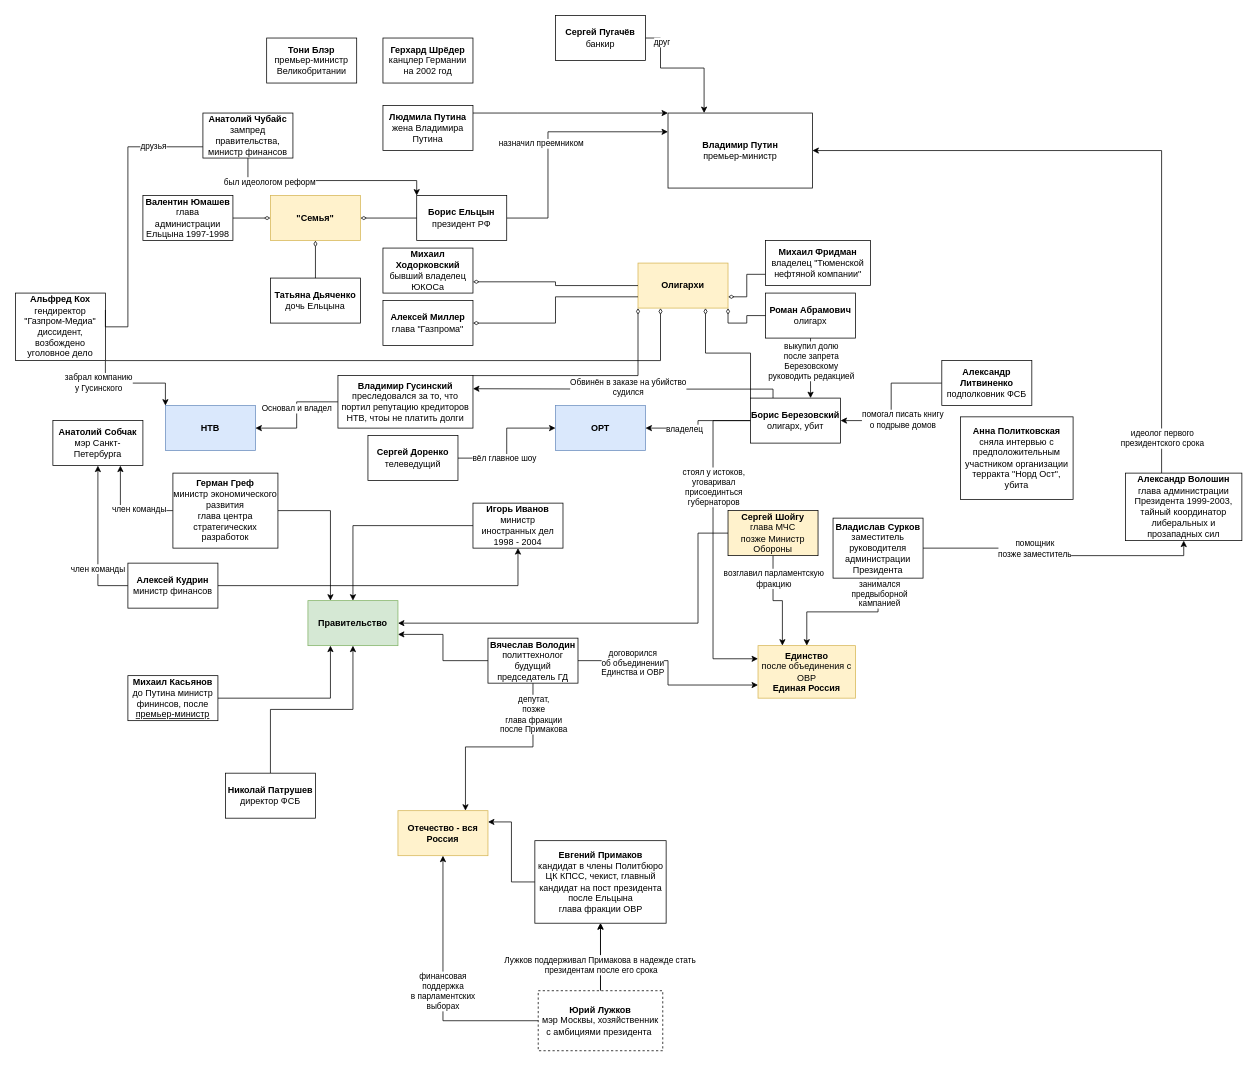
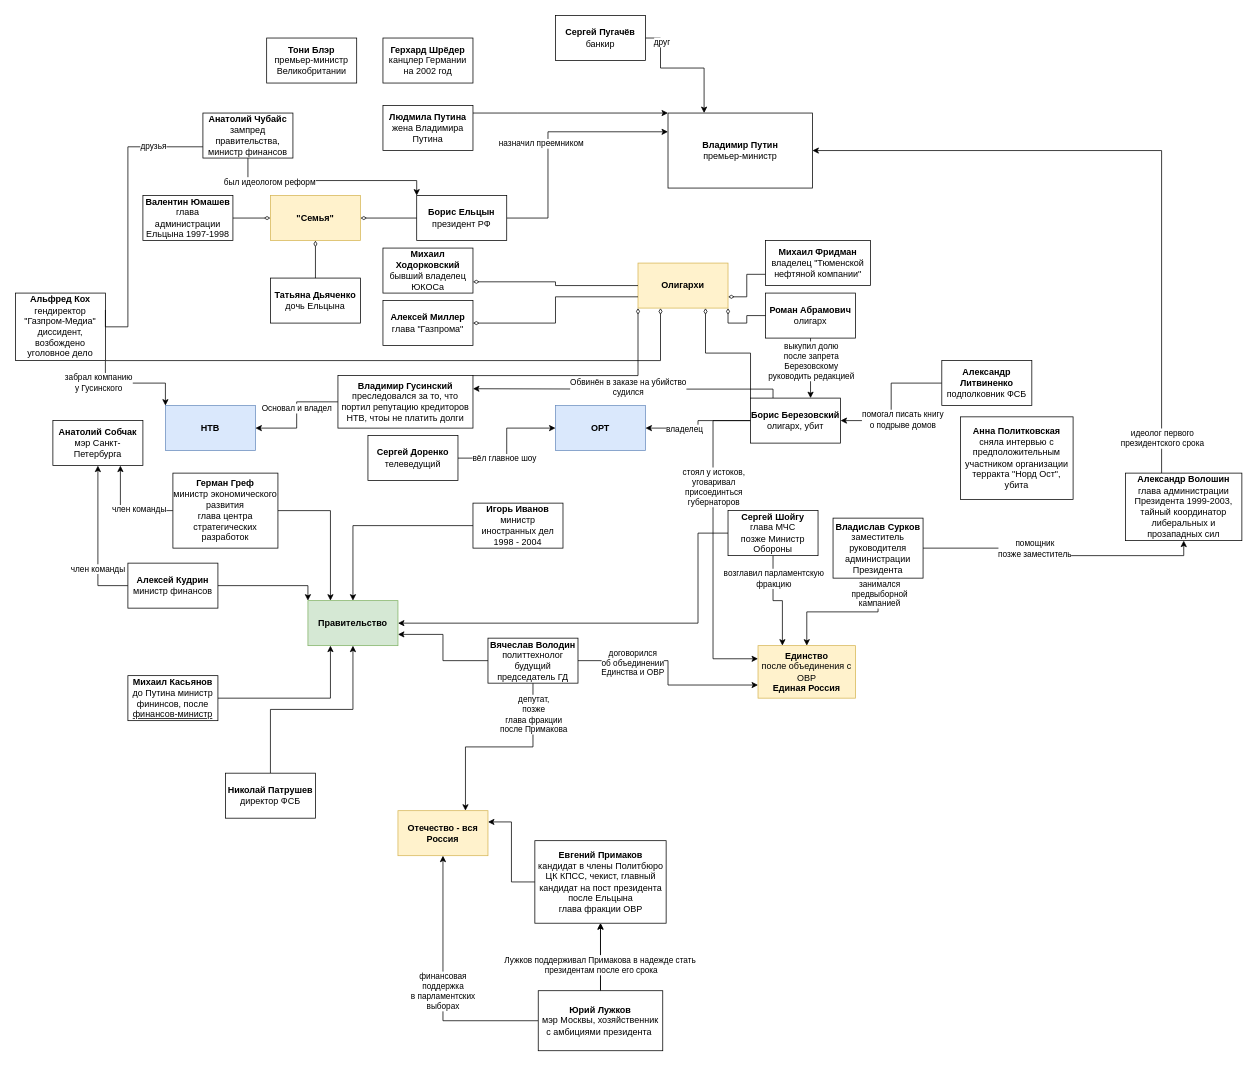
(773, 533) -> (773, 533)
(413, 585) -> (308, 587)
(173, 698) -> (173, 698)
(600, 1020) -> (600, 1020)
